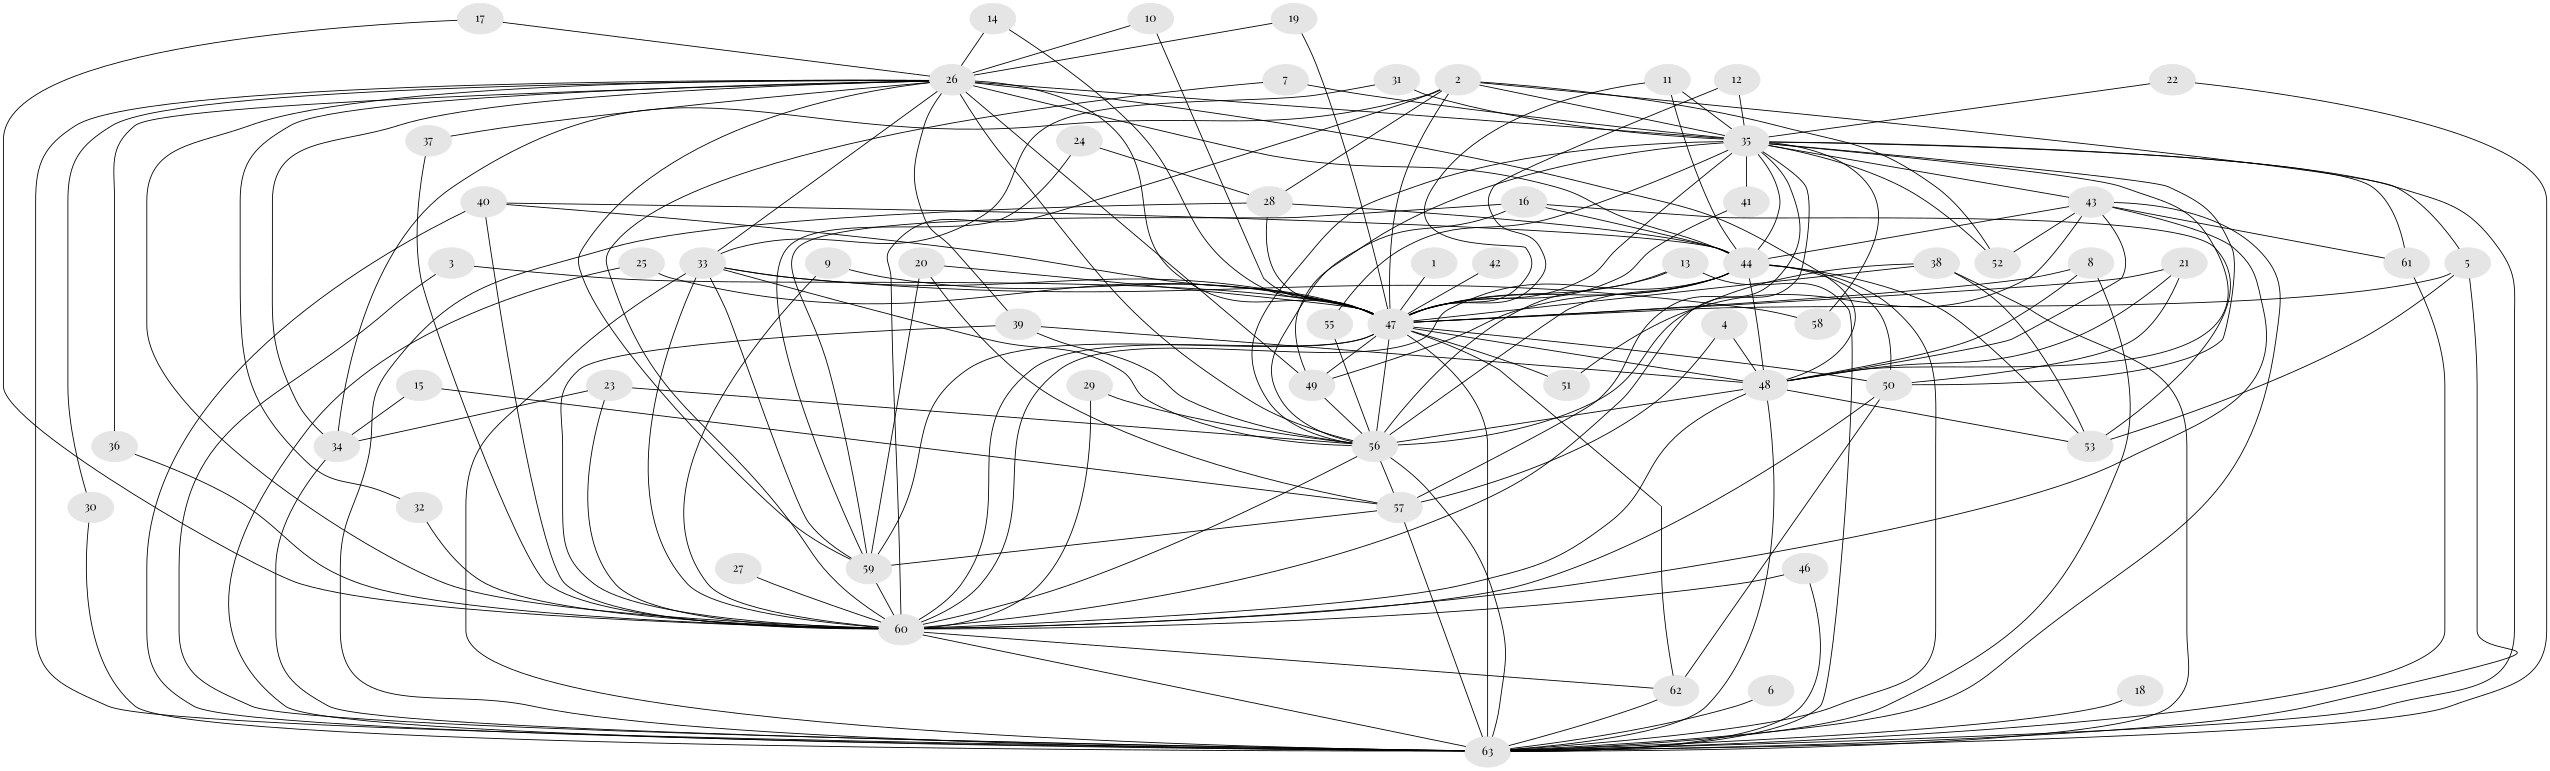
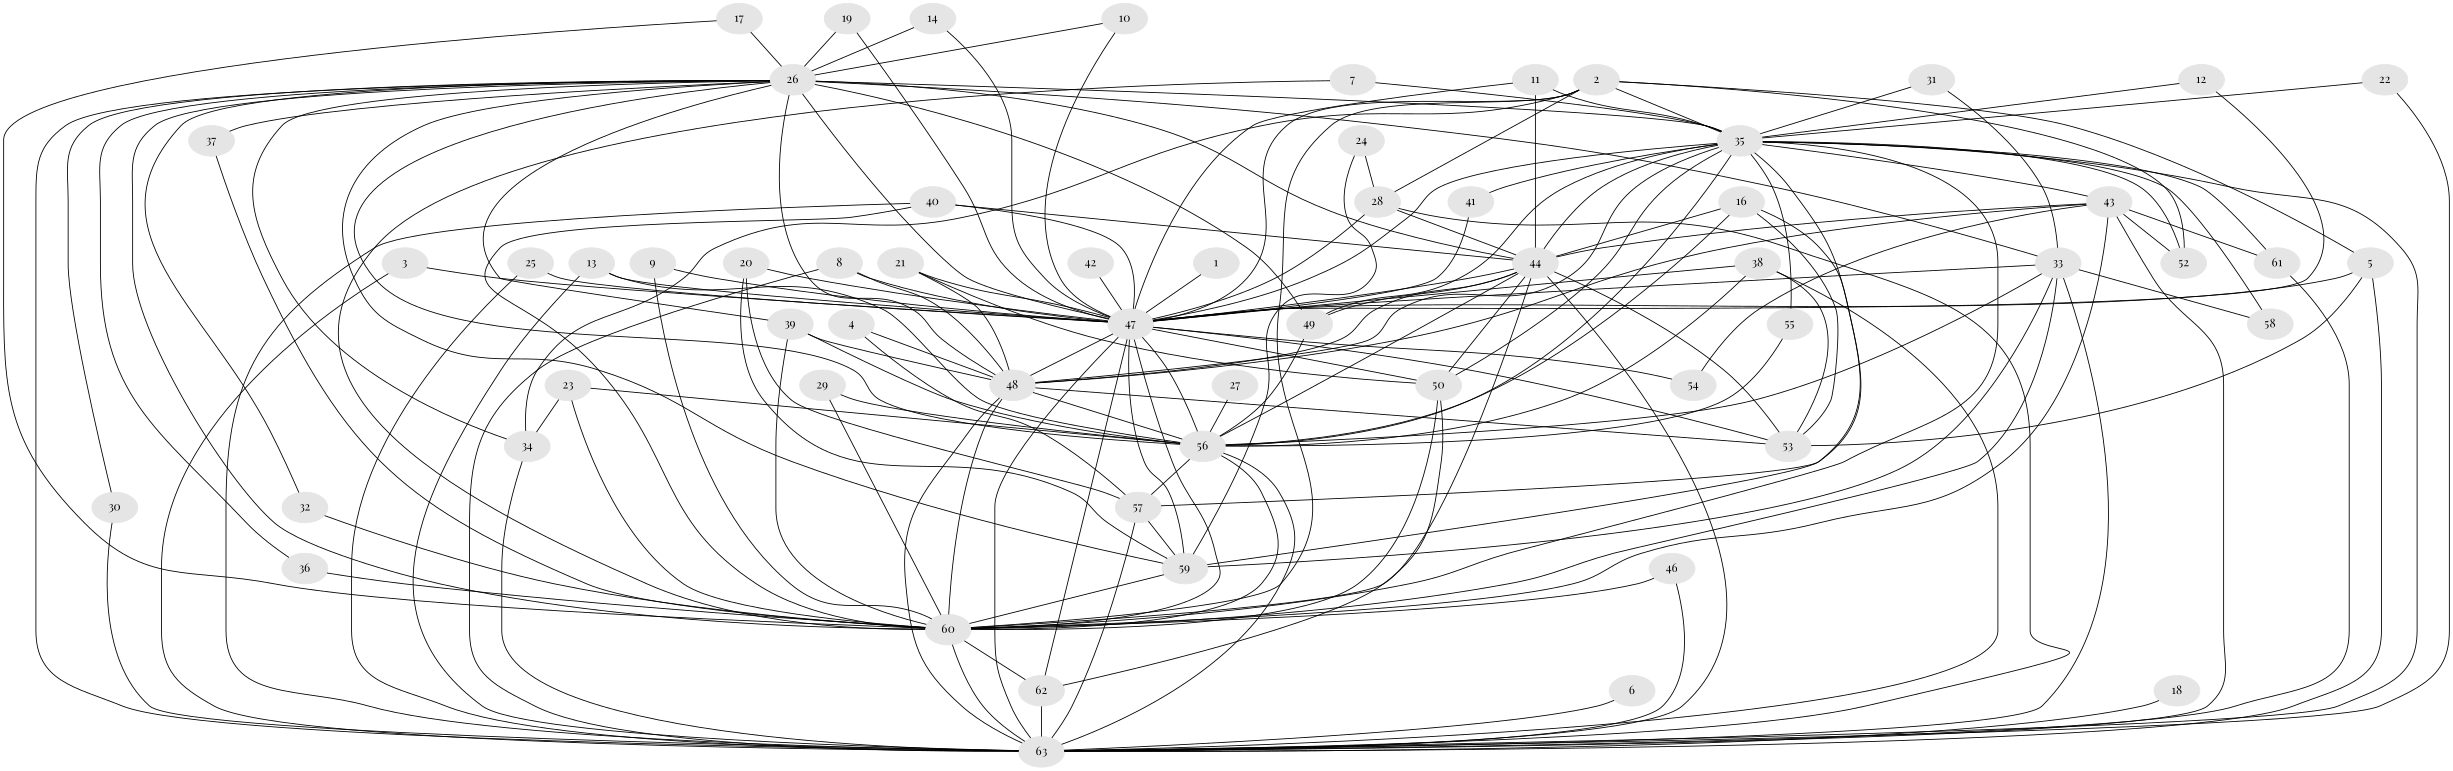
(1348, 358) -> (1479, 372)
(419, 385) -> none
(1567, 385) -> (1693, 385)
(819, 601) -> (1219, 416)
